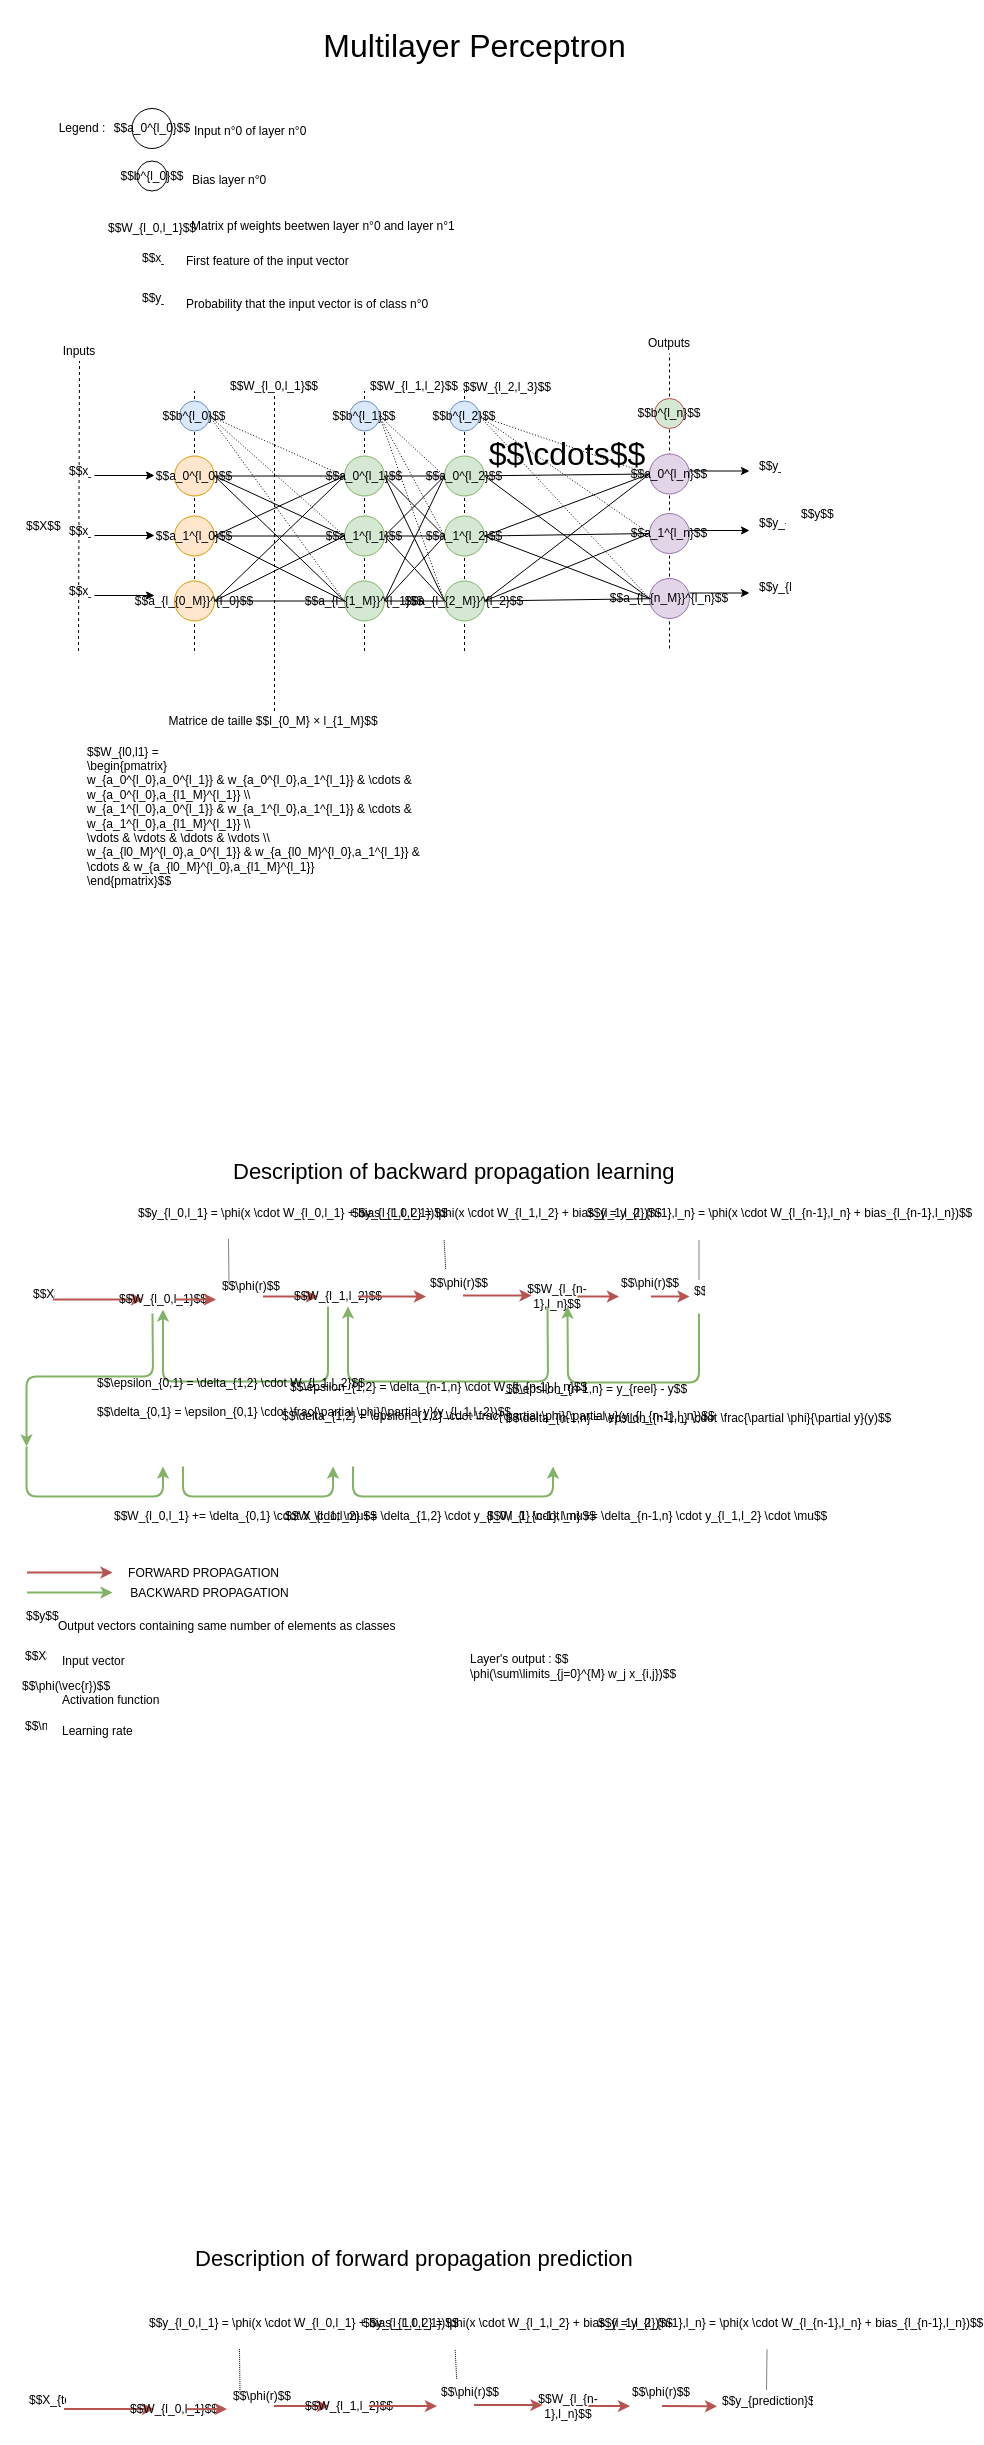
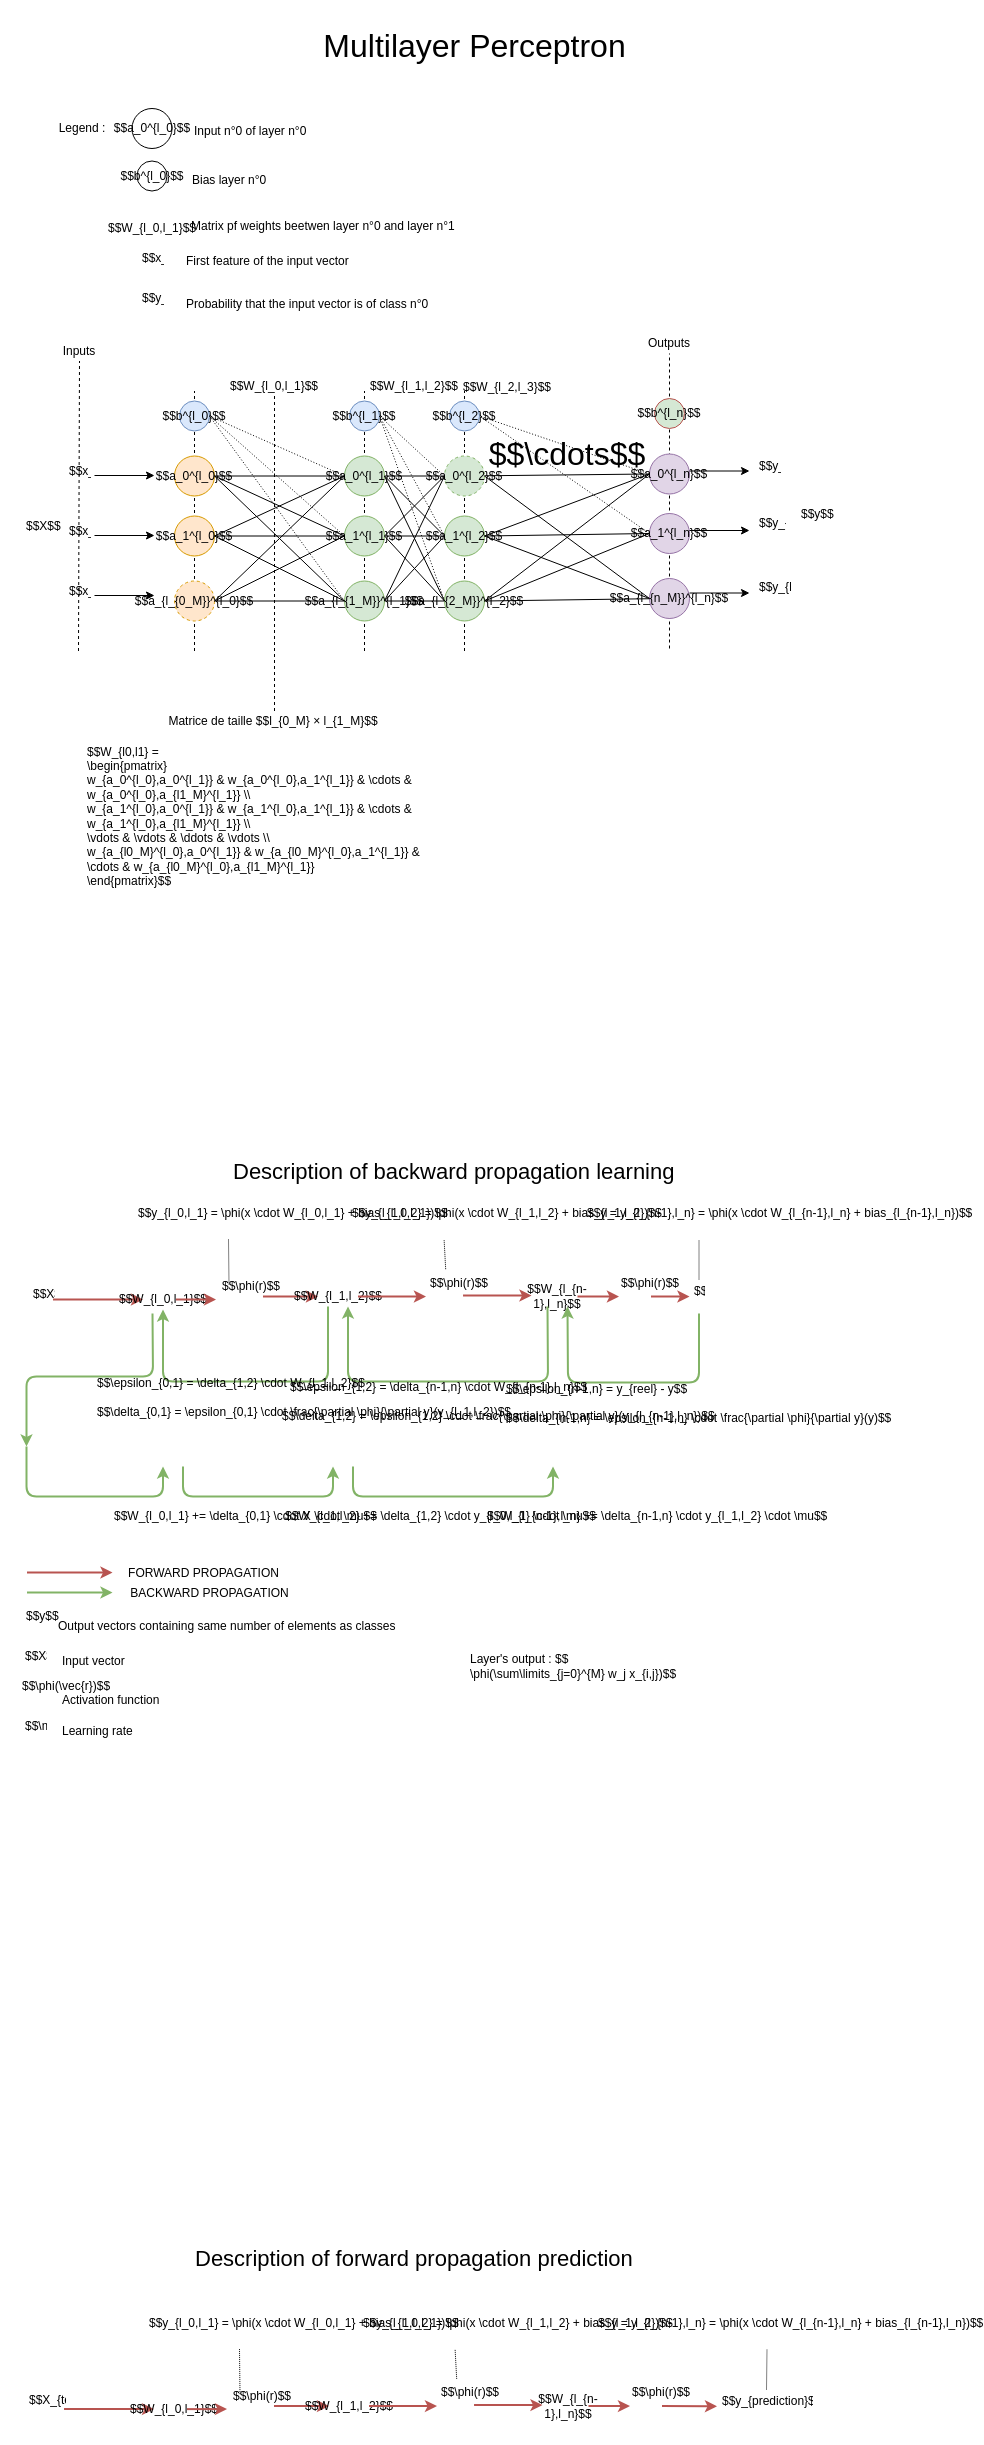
(465, 476) -> (465, 476)
(551, 492) -> none
(195, 601) -> (195, 601)
